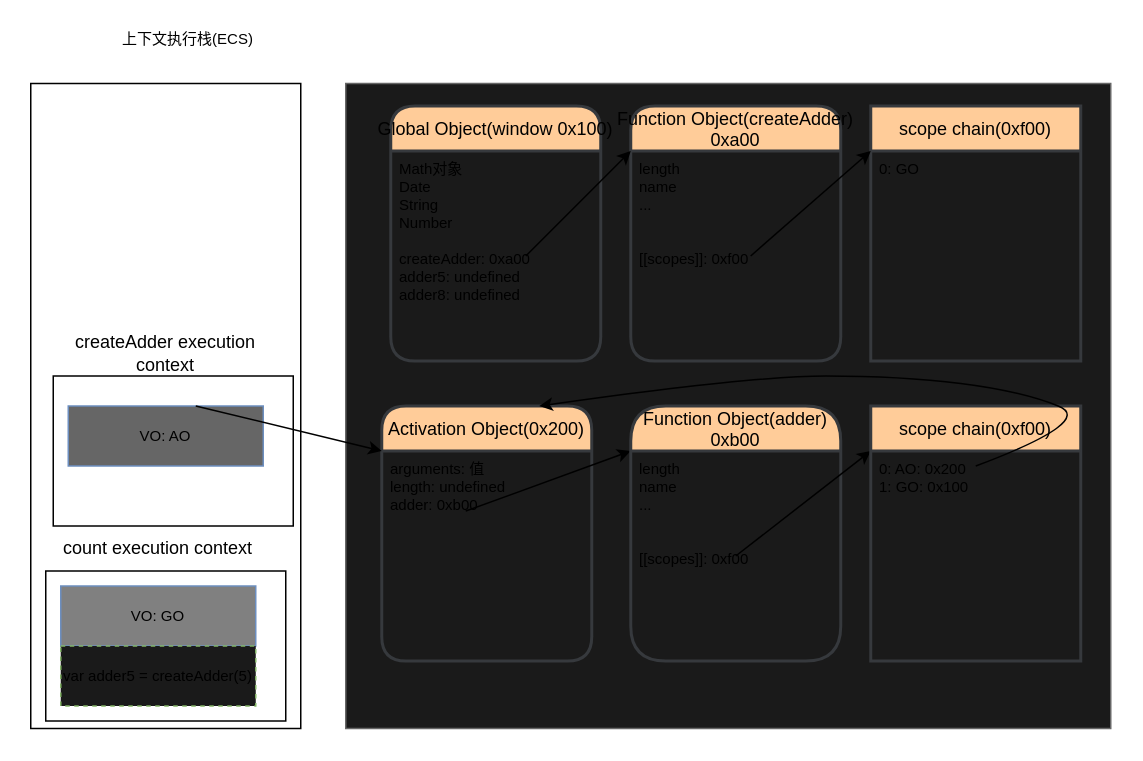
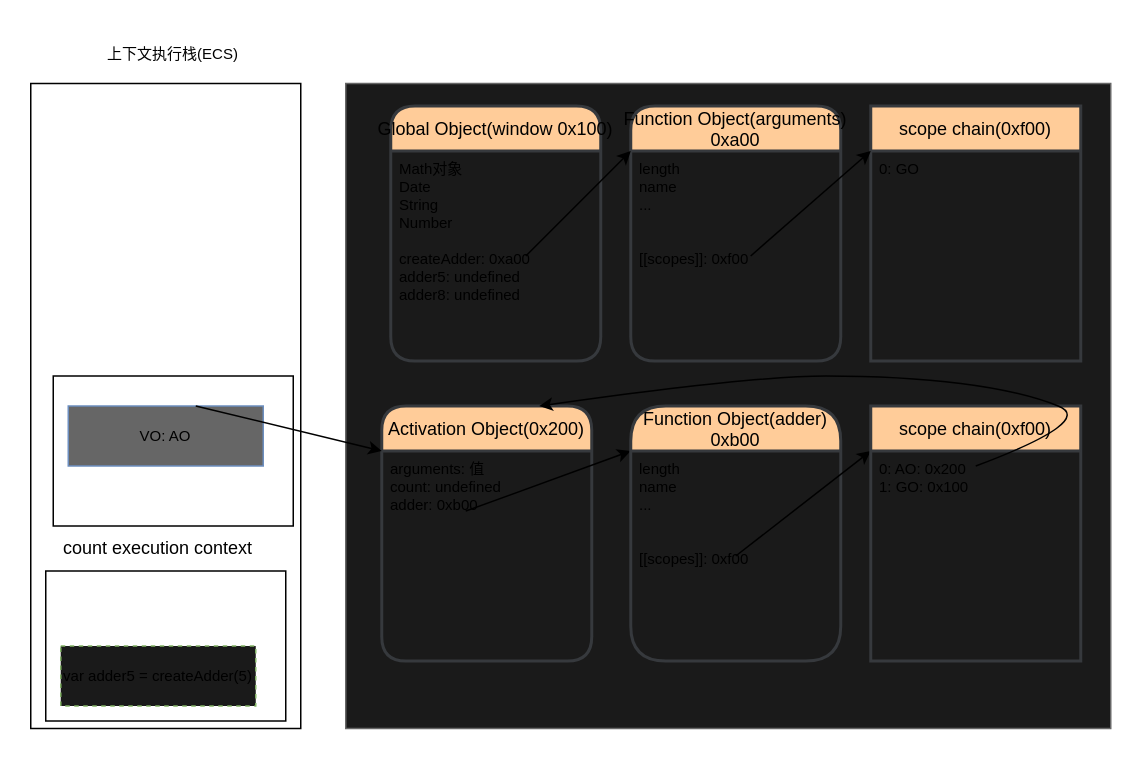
(188, 38) -> (173, 53)
(735, 119) -> (735, 119)
(166, 353) -> none
(440, 469) -> (440, 469)
(158, 616) -> none
